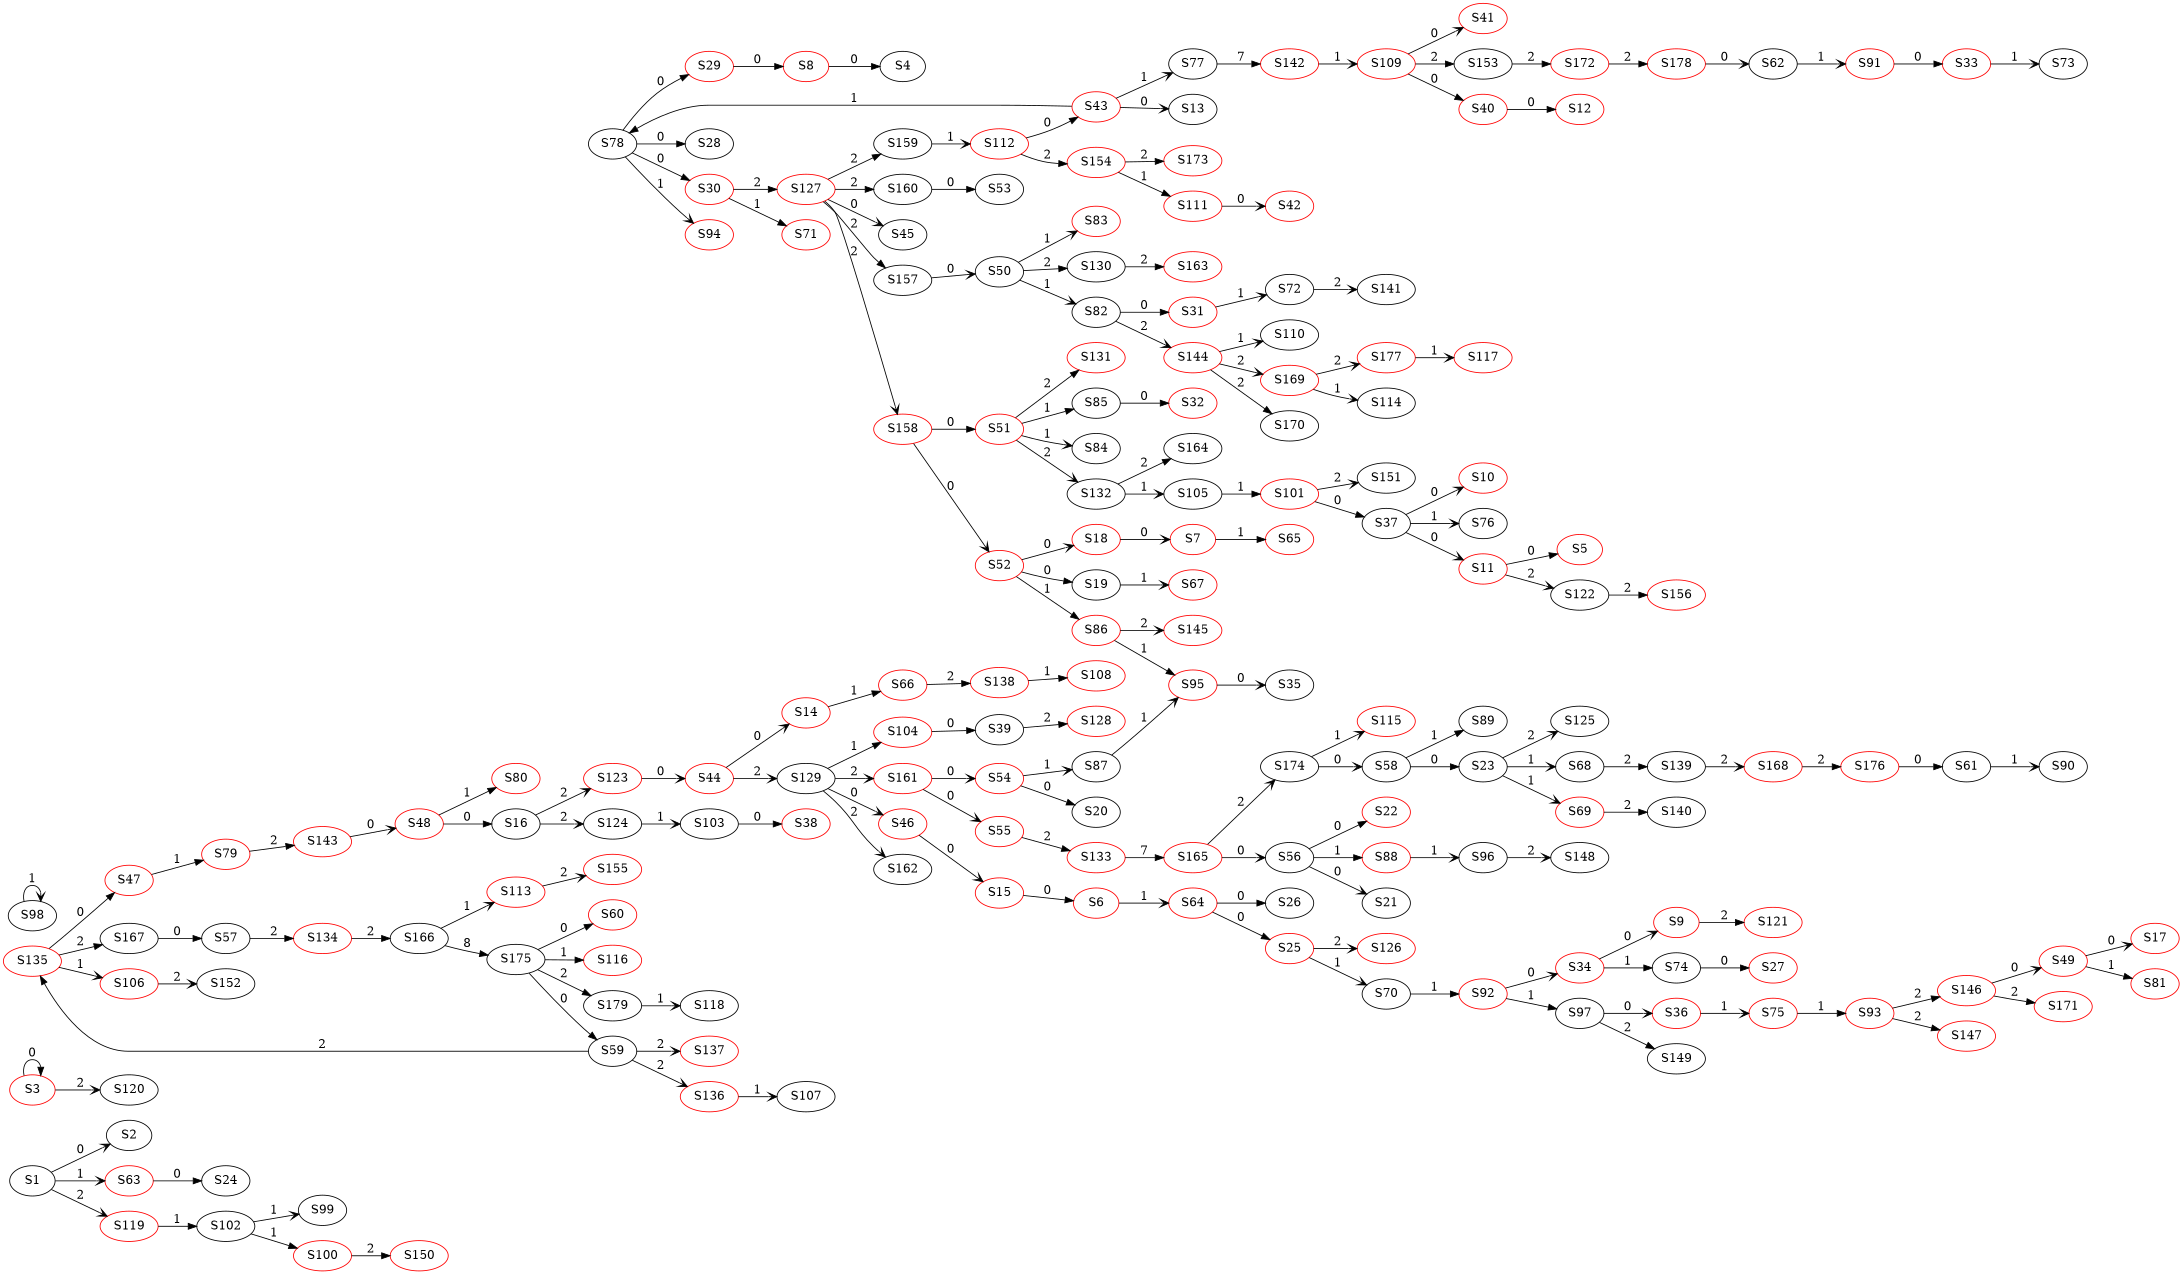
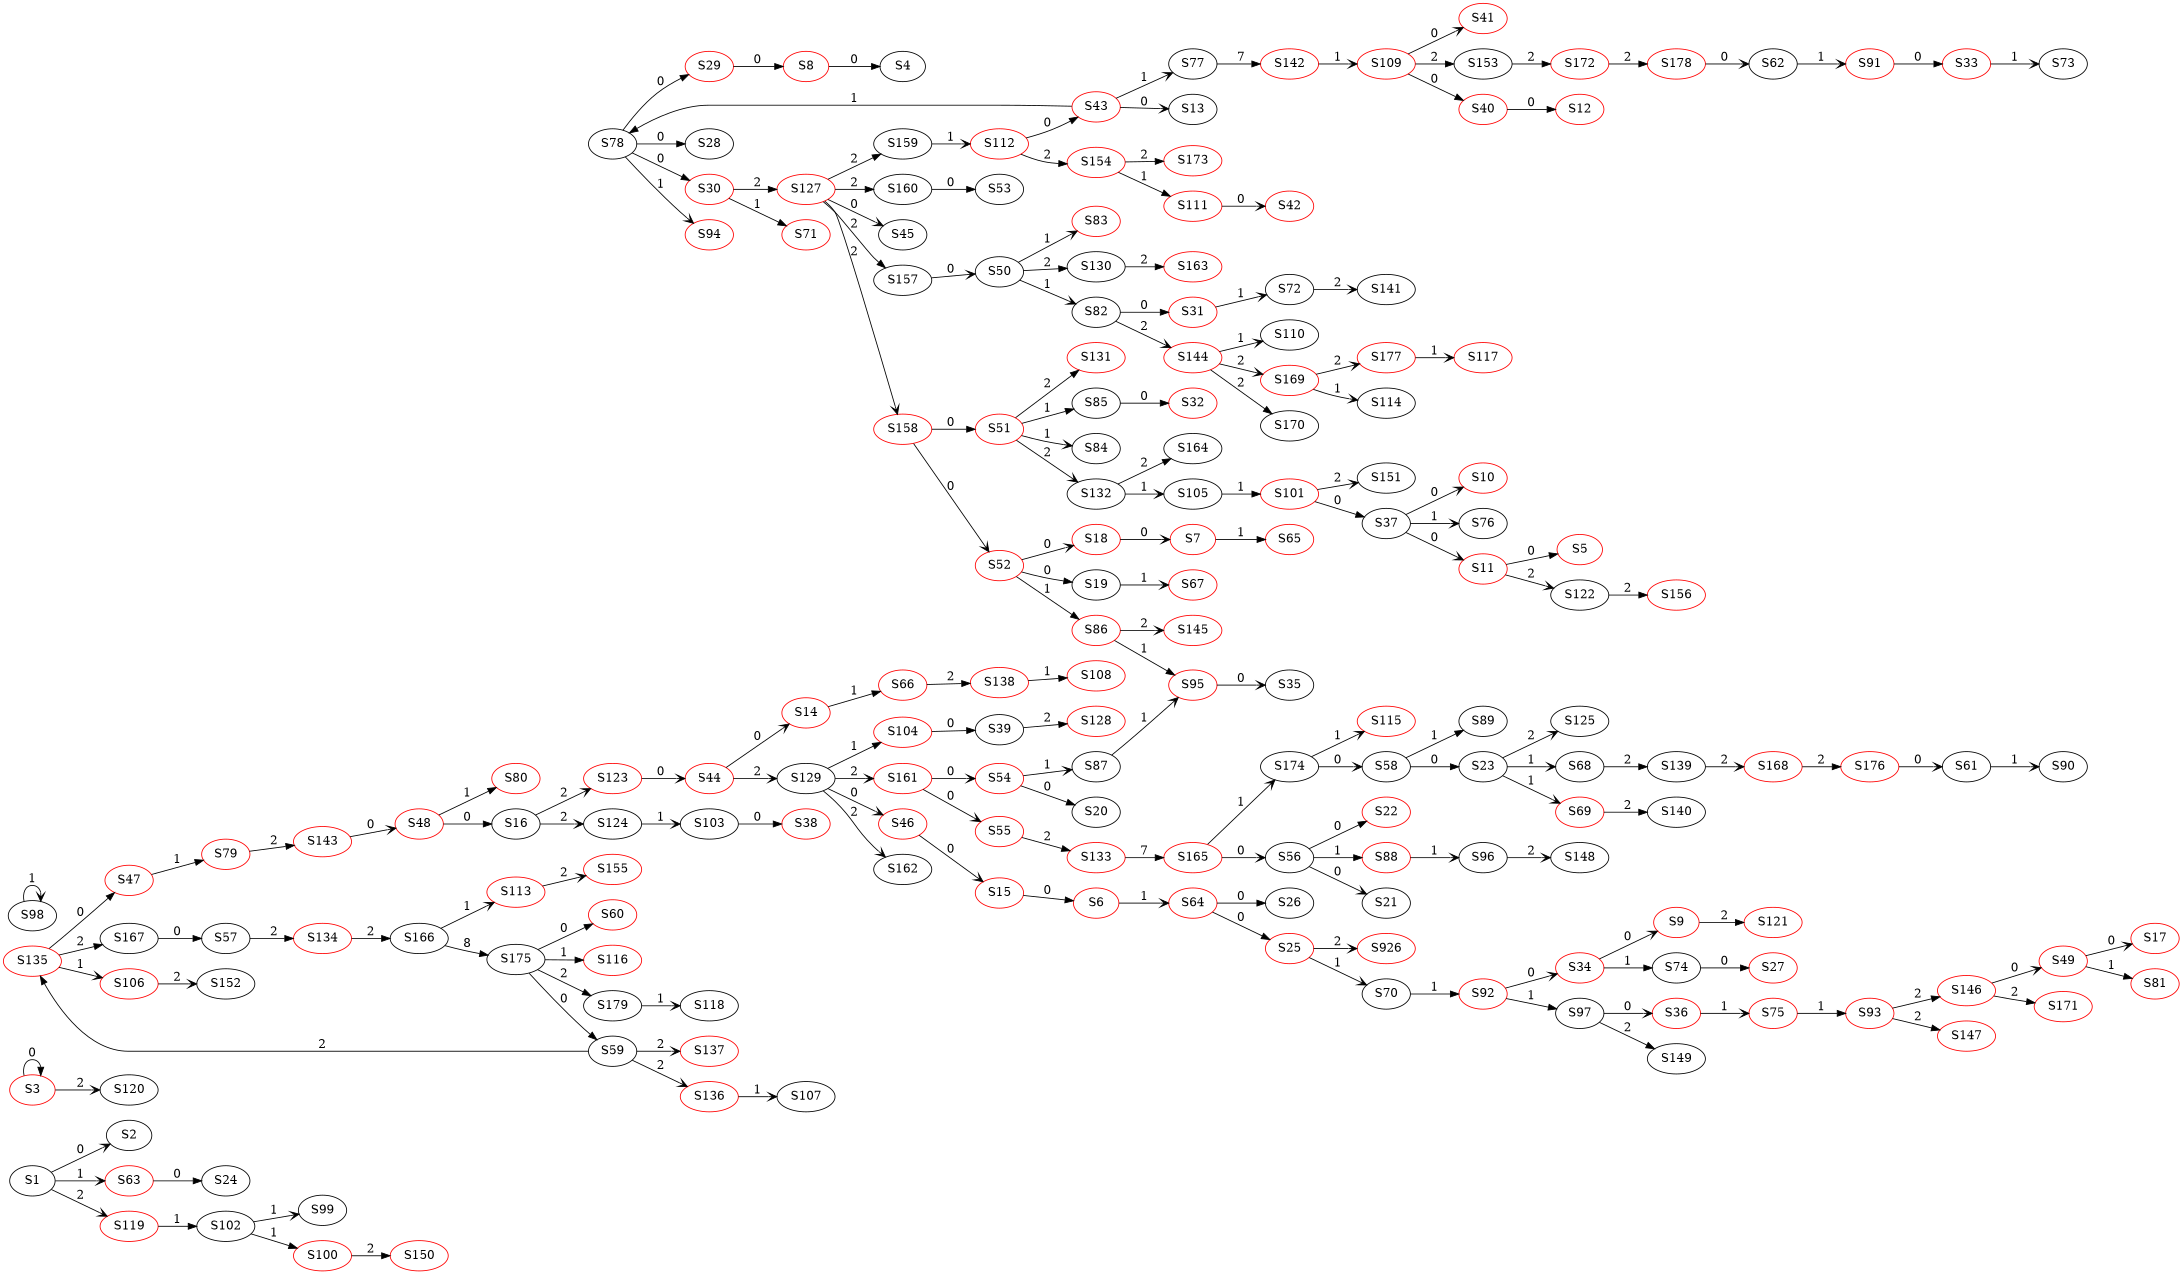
(1916, 767) -> (1916, 767)
(1241, 803) -> (1241, 803)
(1386, 949) -> (1386, 949)
